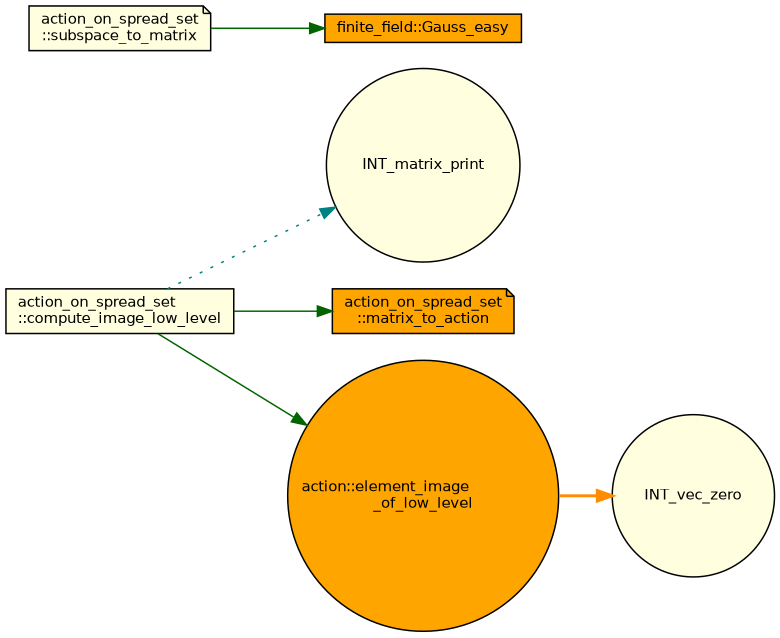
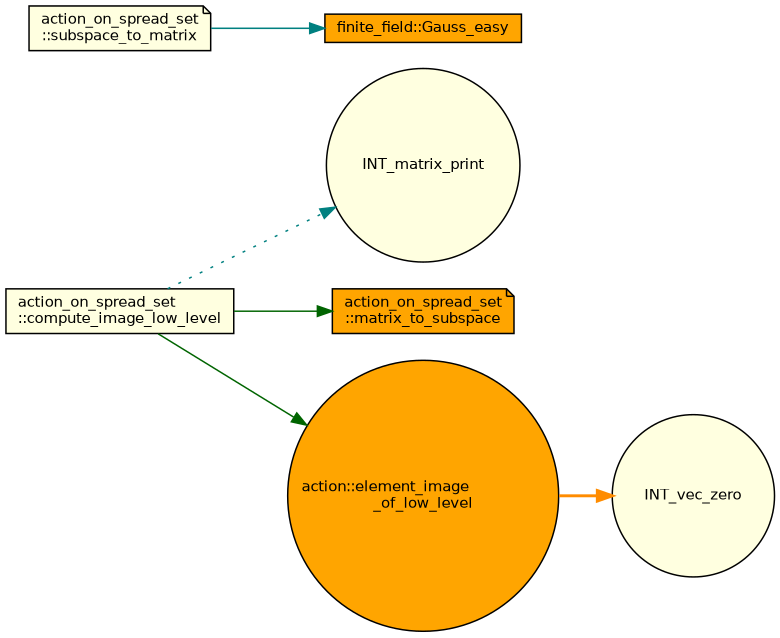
(260, 28) -> (260, 28)
(423, 311) -> (423, 311)
